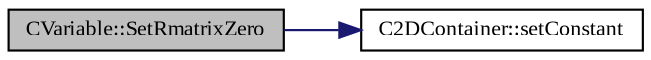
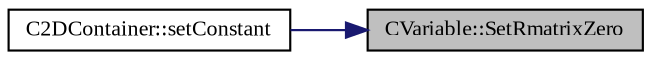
(312, 30) -> (318, 30)
